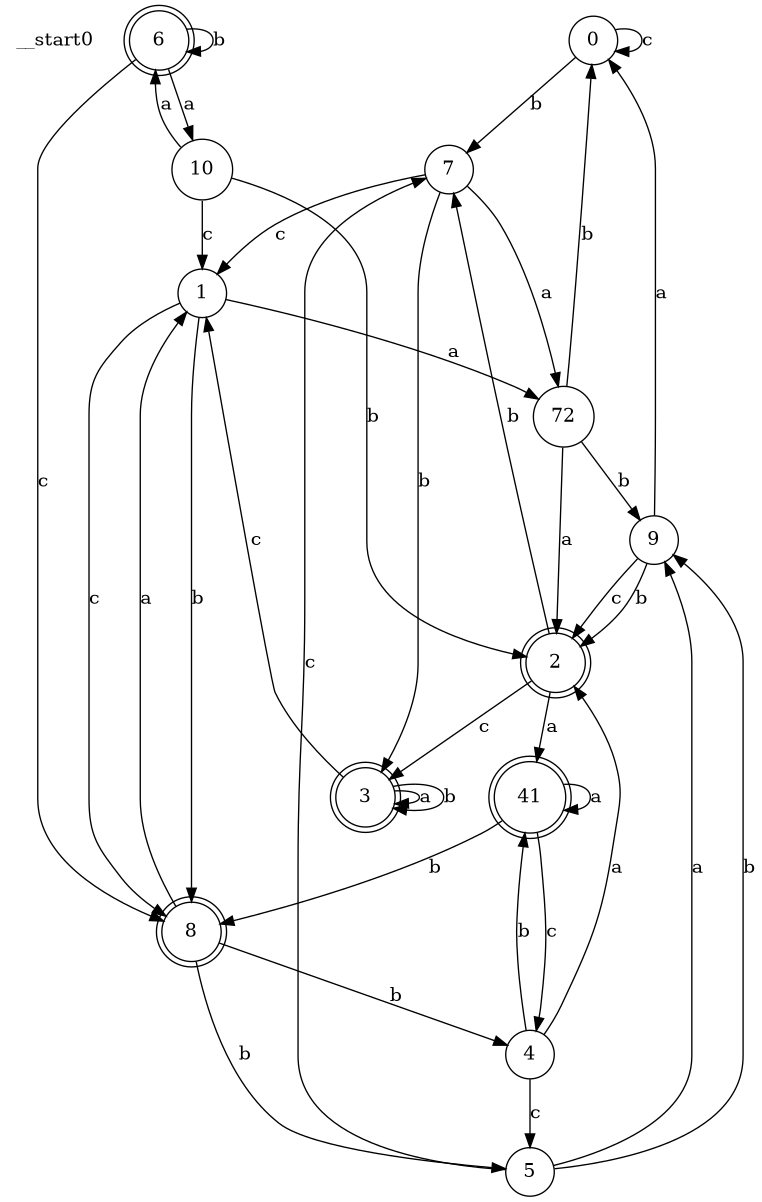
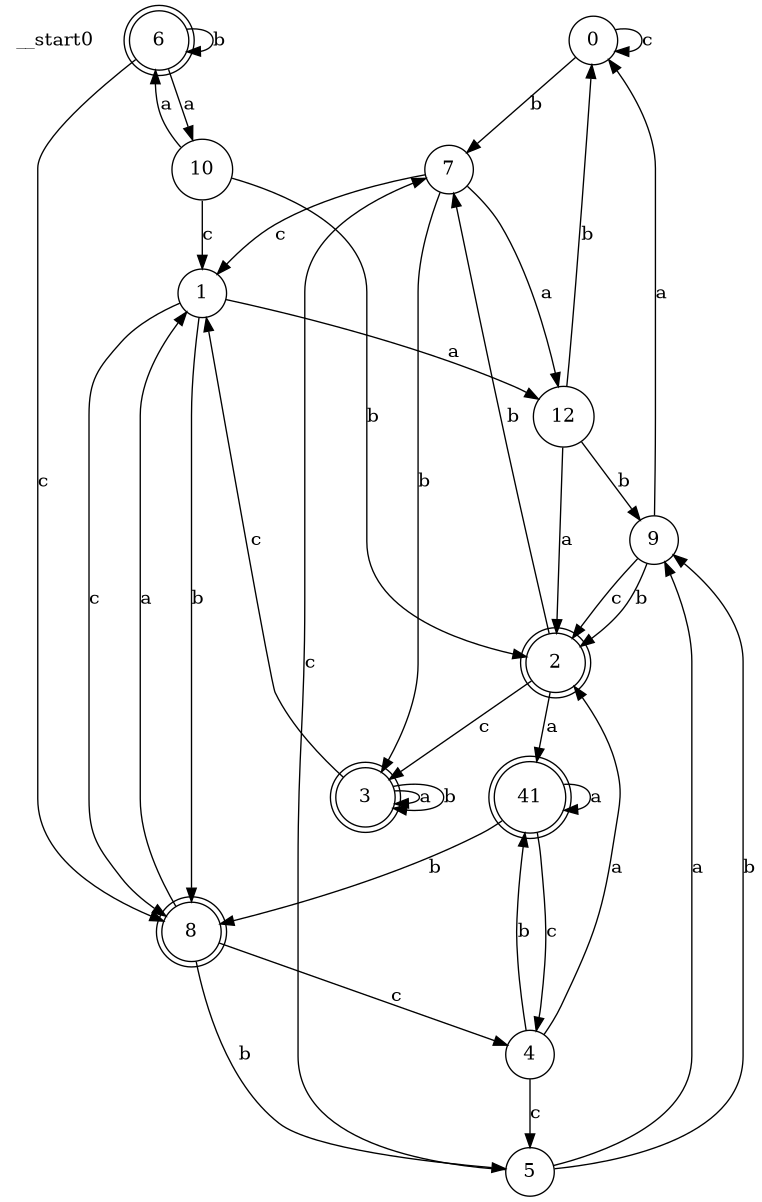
(564, 417) -> (564, 417)
(396, 996) -> (396, 996)
